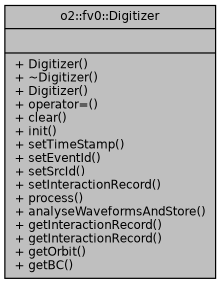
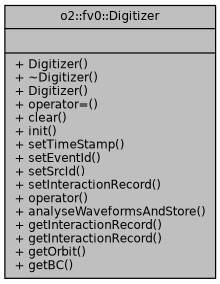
(49, 199) -> (52, 199)
